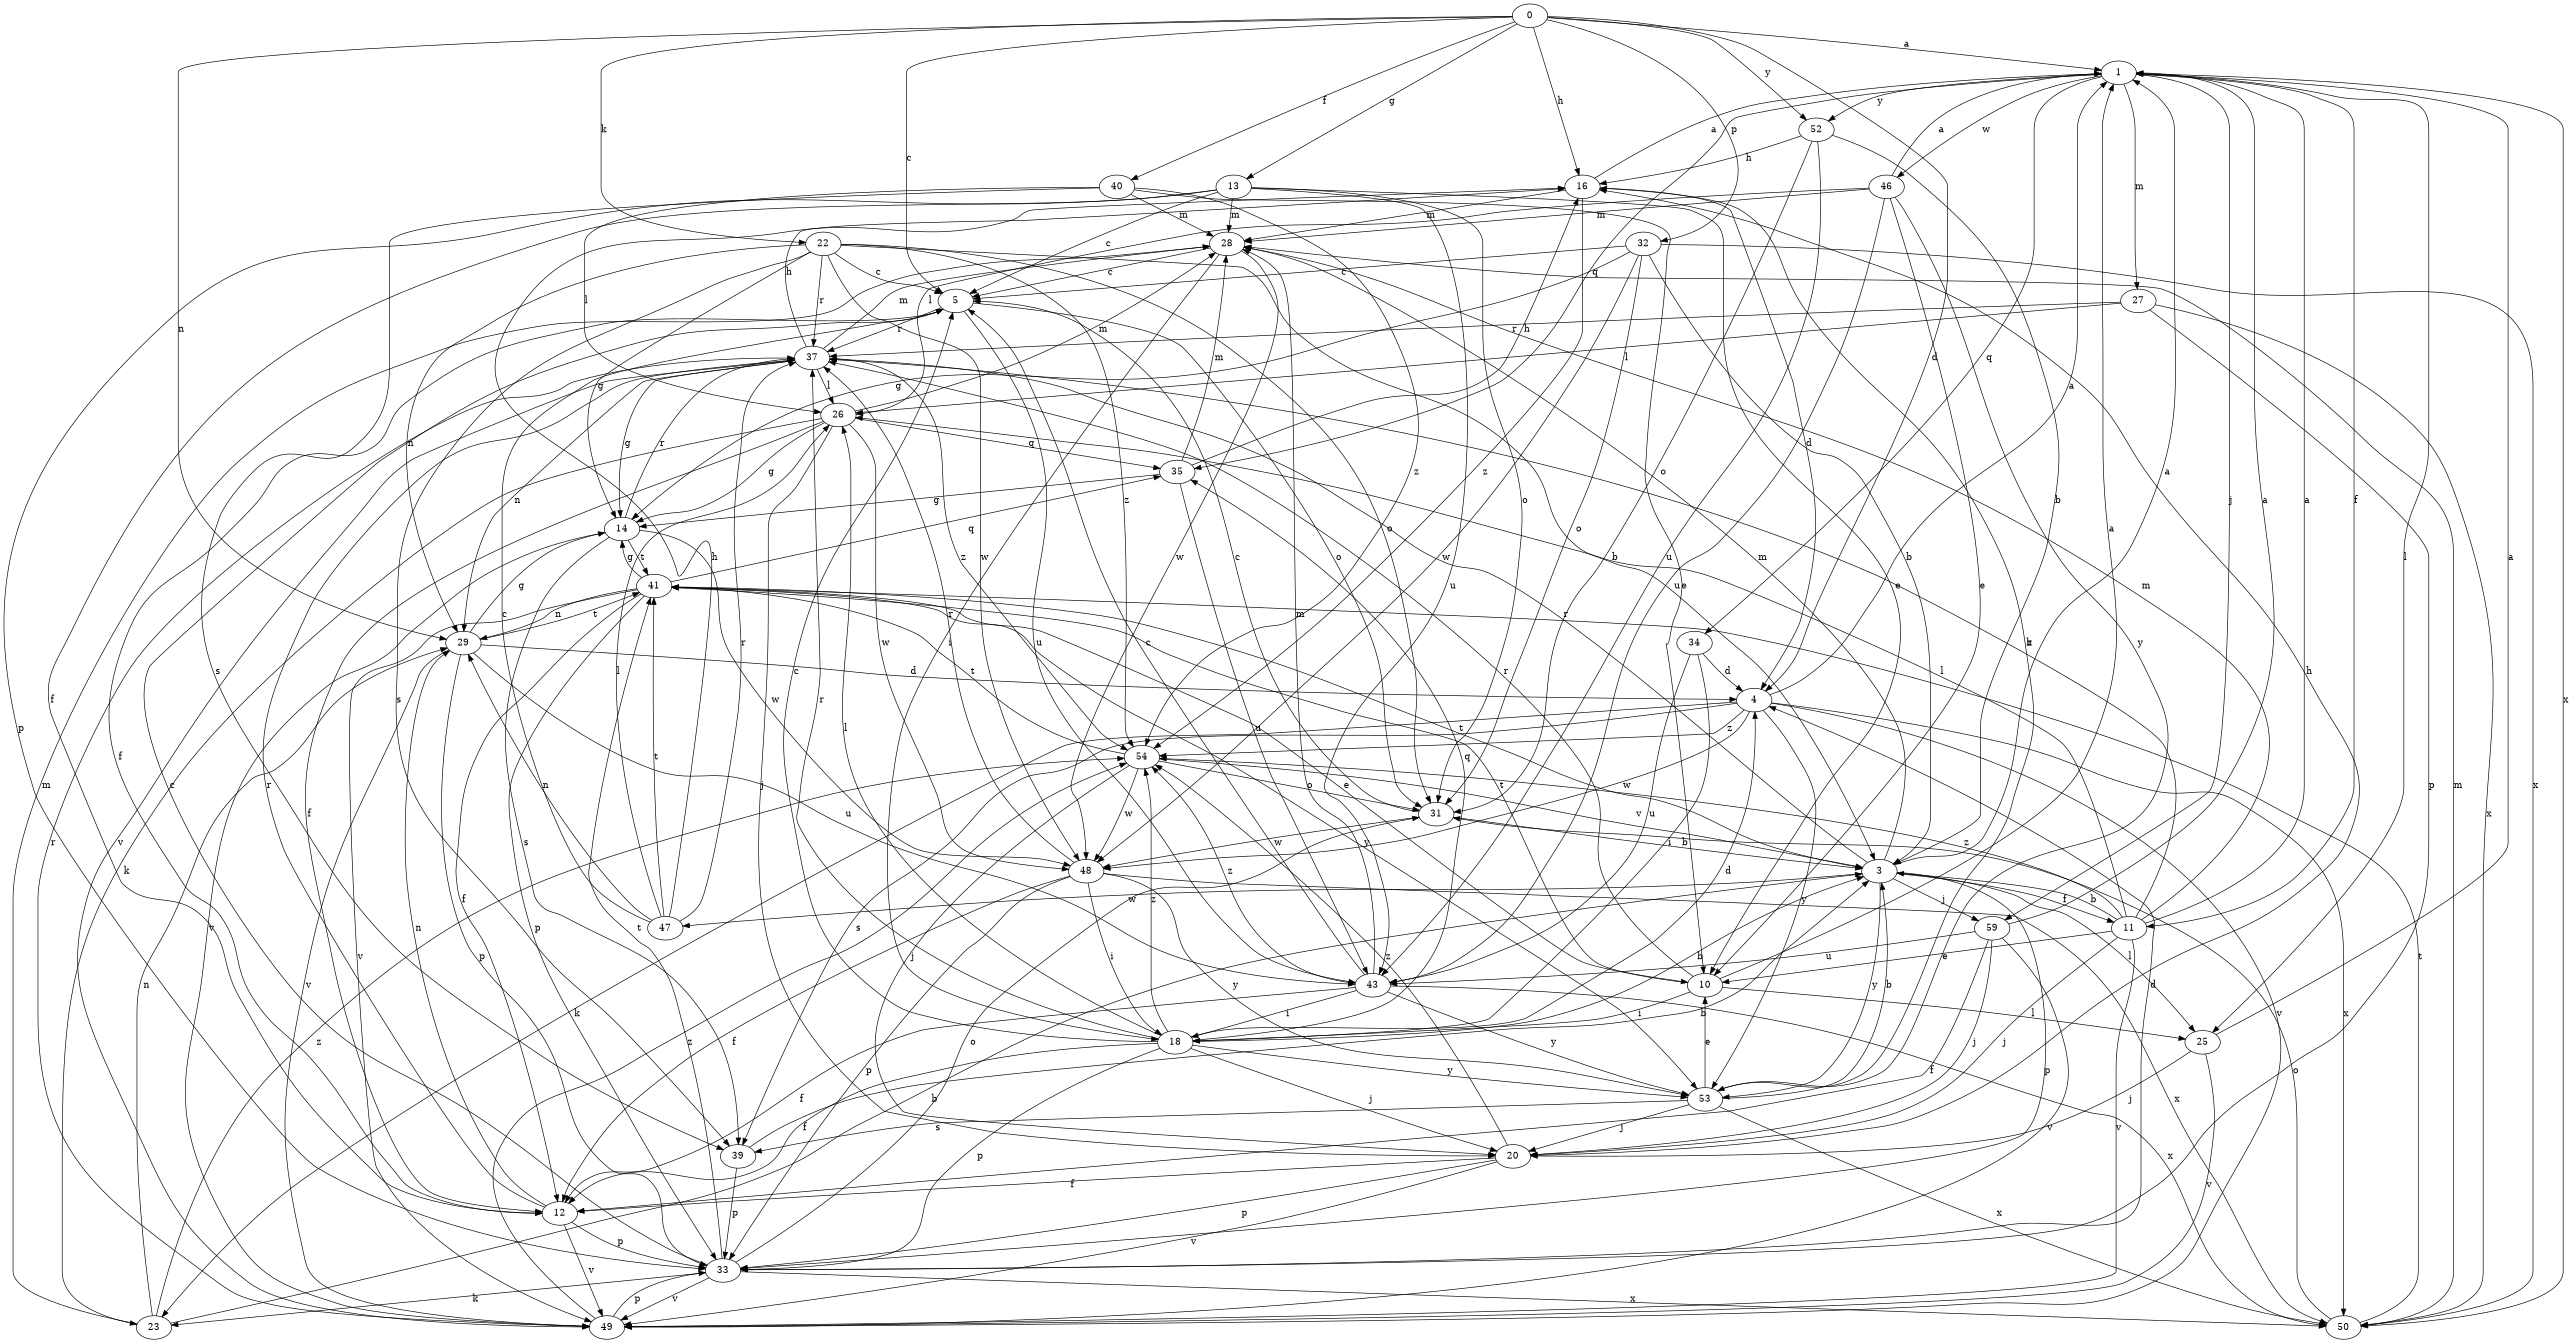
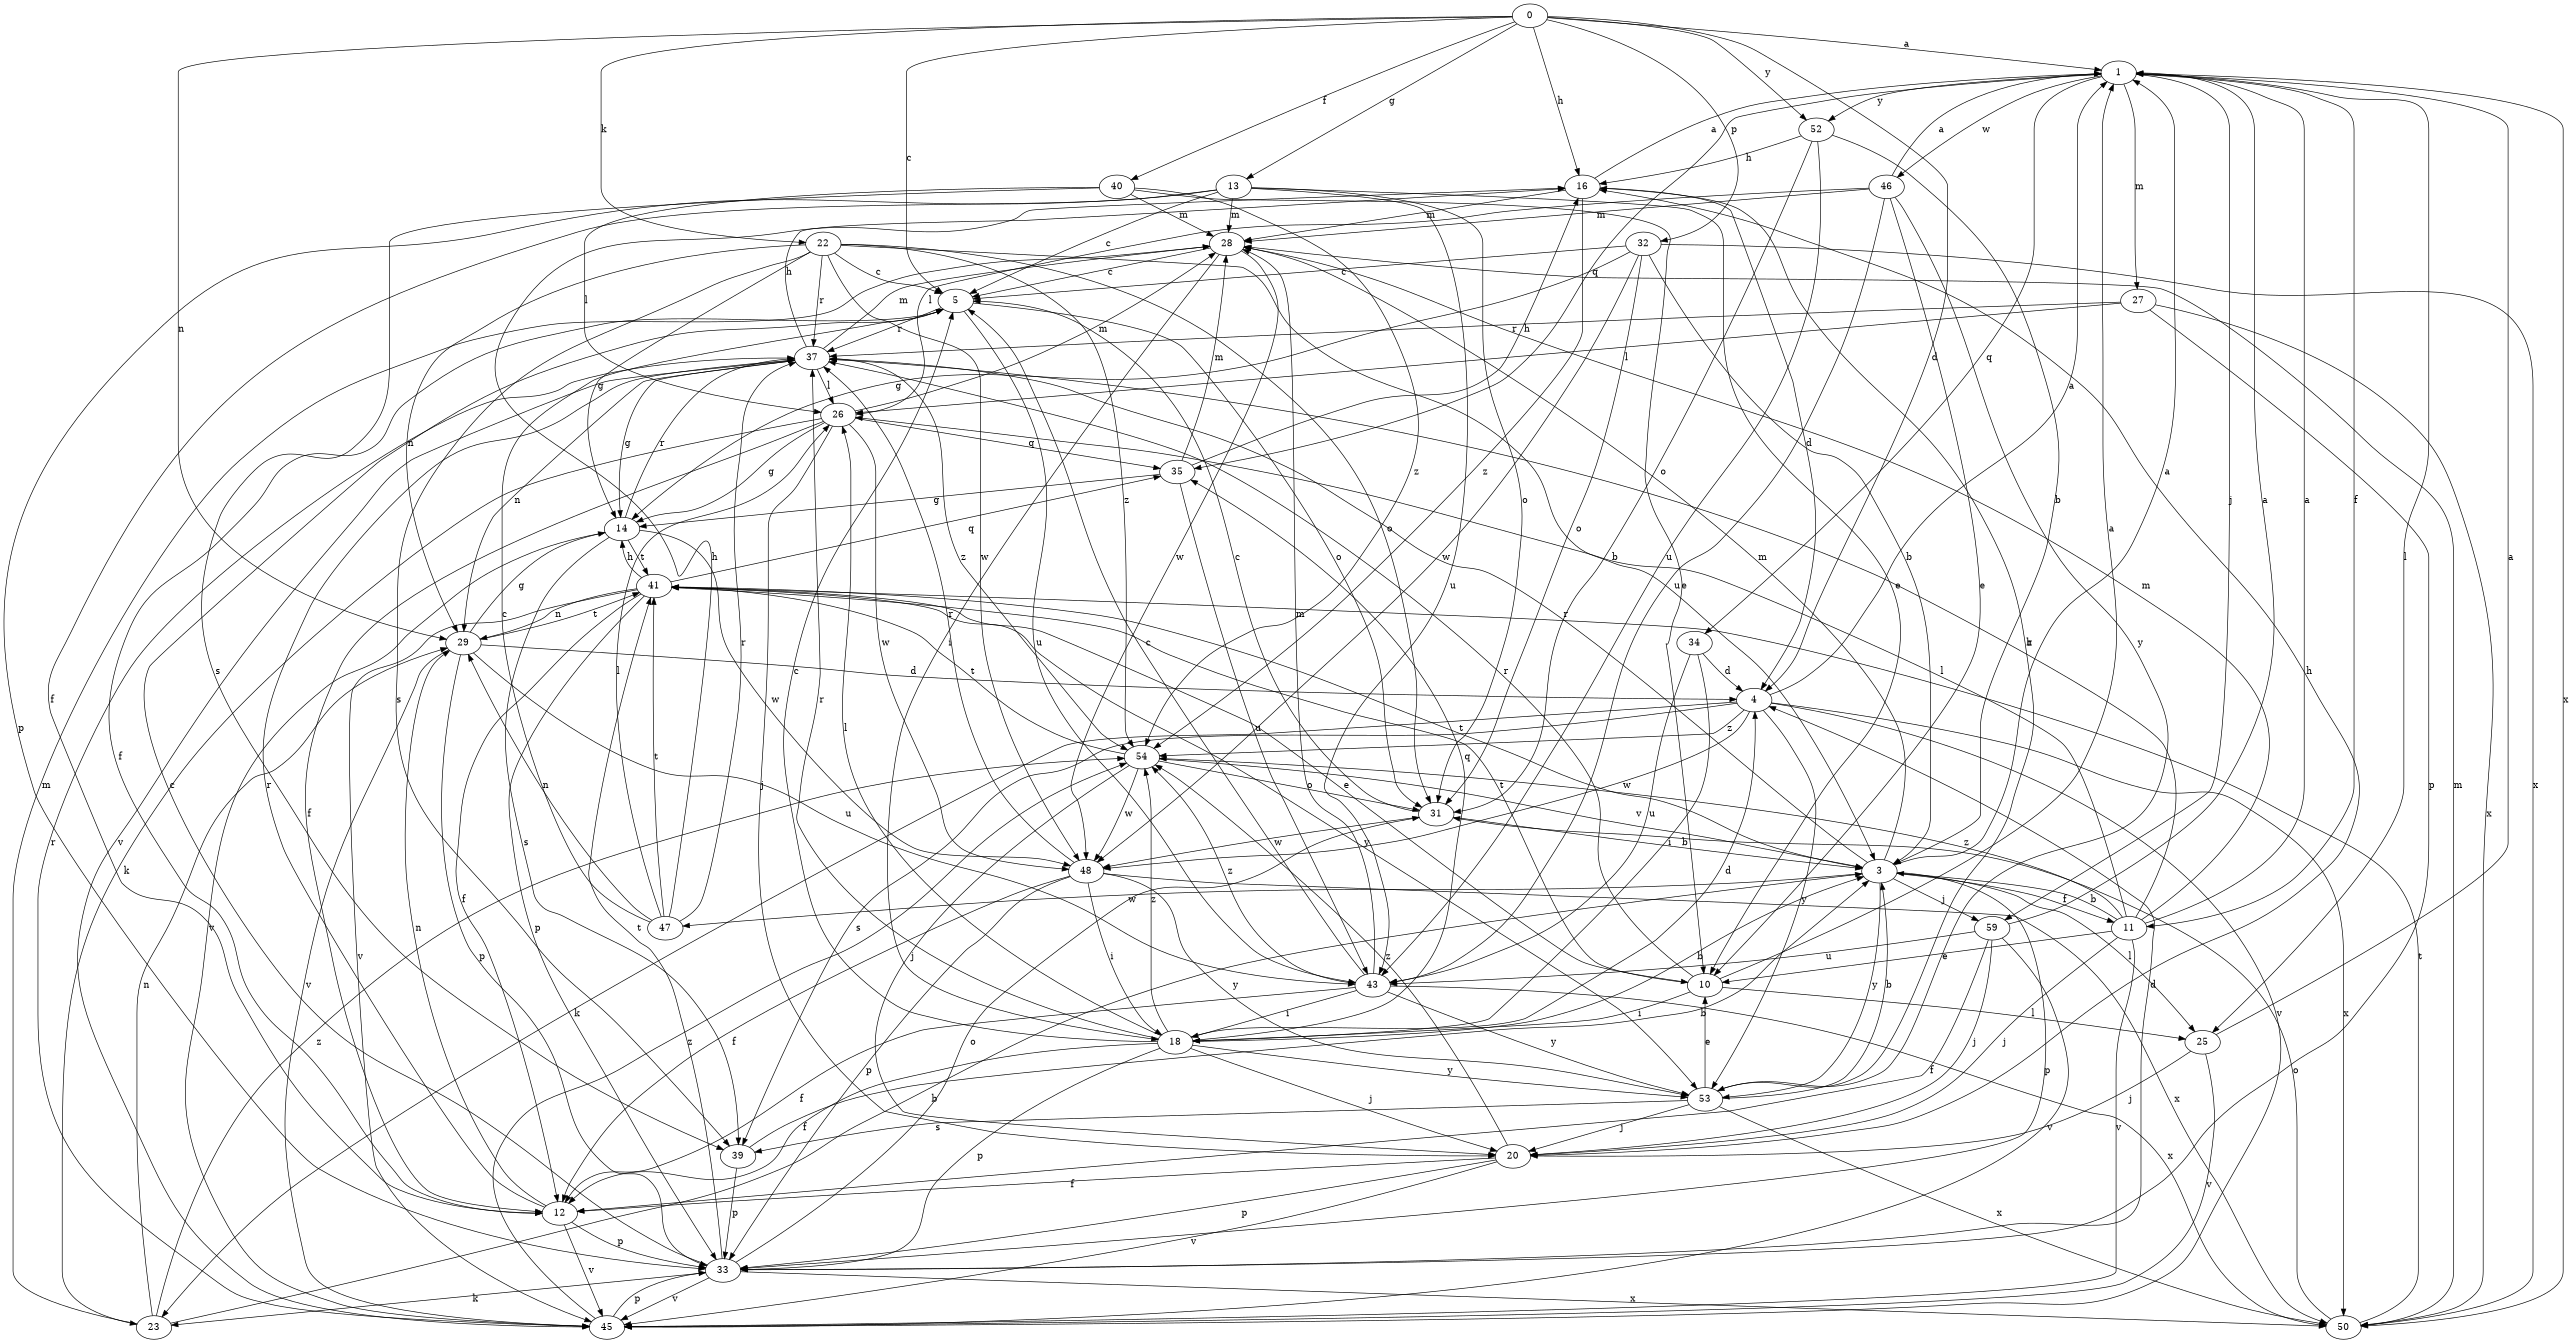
(631, 558) -> (631, 558)
(607, 1328) -> (607, 1328)
